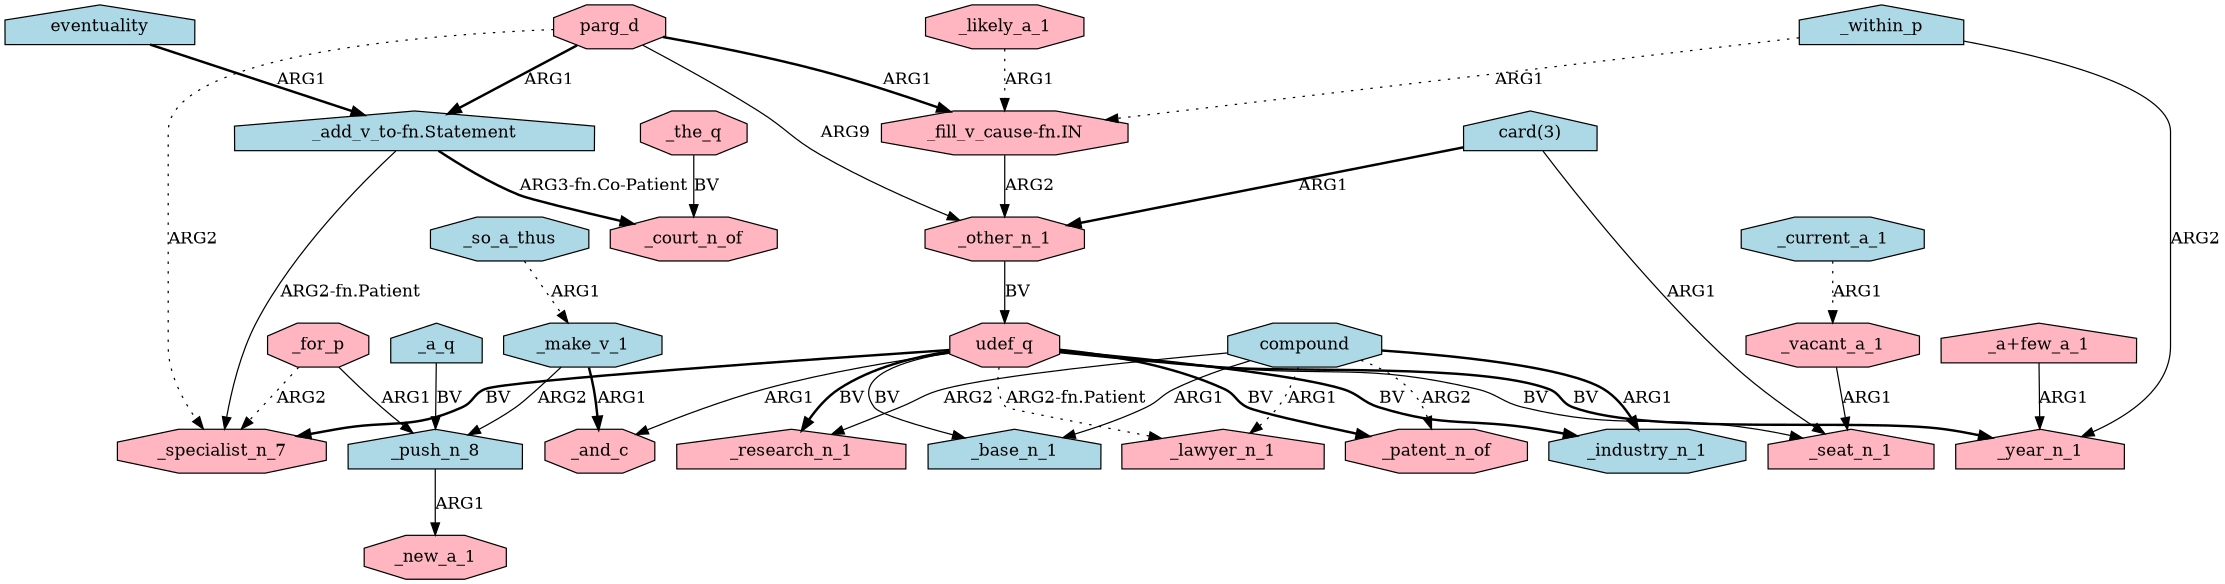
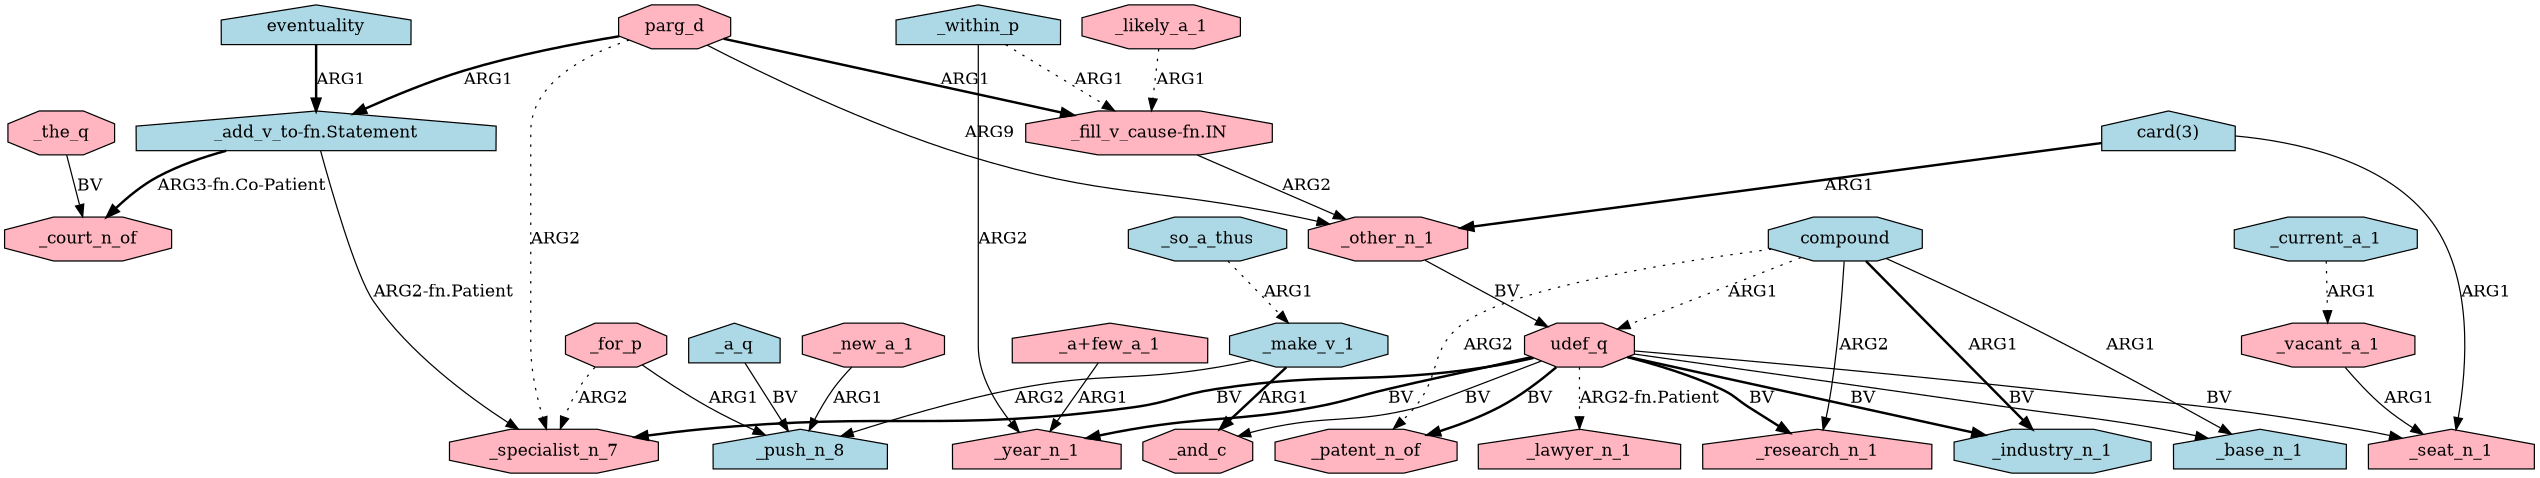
(790, 398) -> (1478, 398)
(1283, 399) -> (1715, 291)
(435, 496) -> (831, 392)
